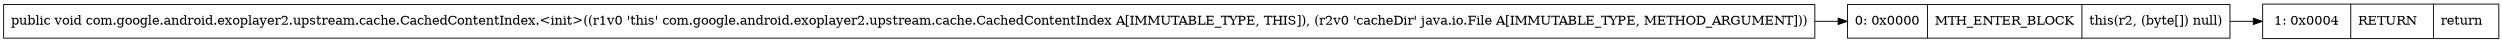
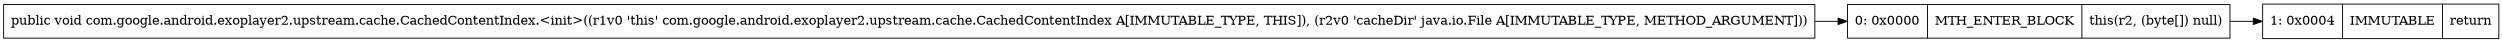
(2388, 21) -> (2393, 21)
